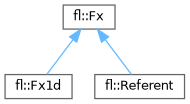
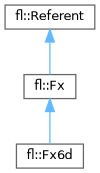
(118, 57) -> (50, 58)
(39, 87) -> (50, 156)
